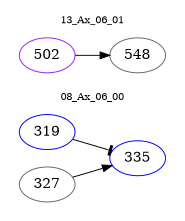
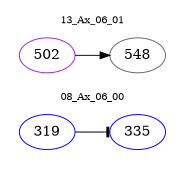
(47, 184) -> none
